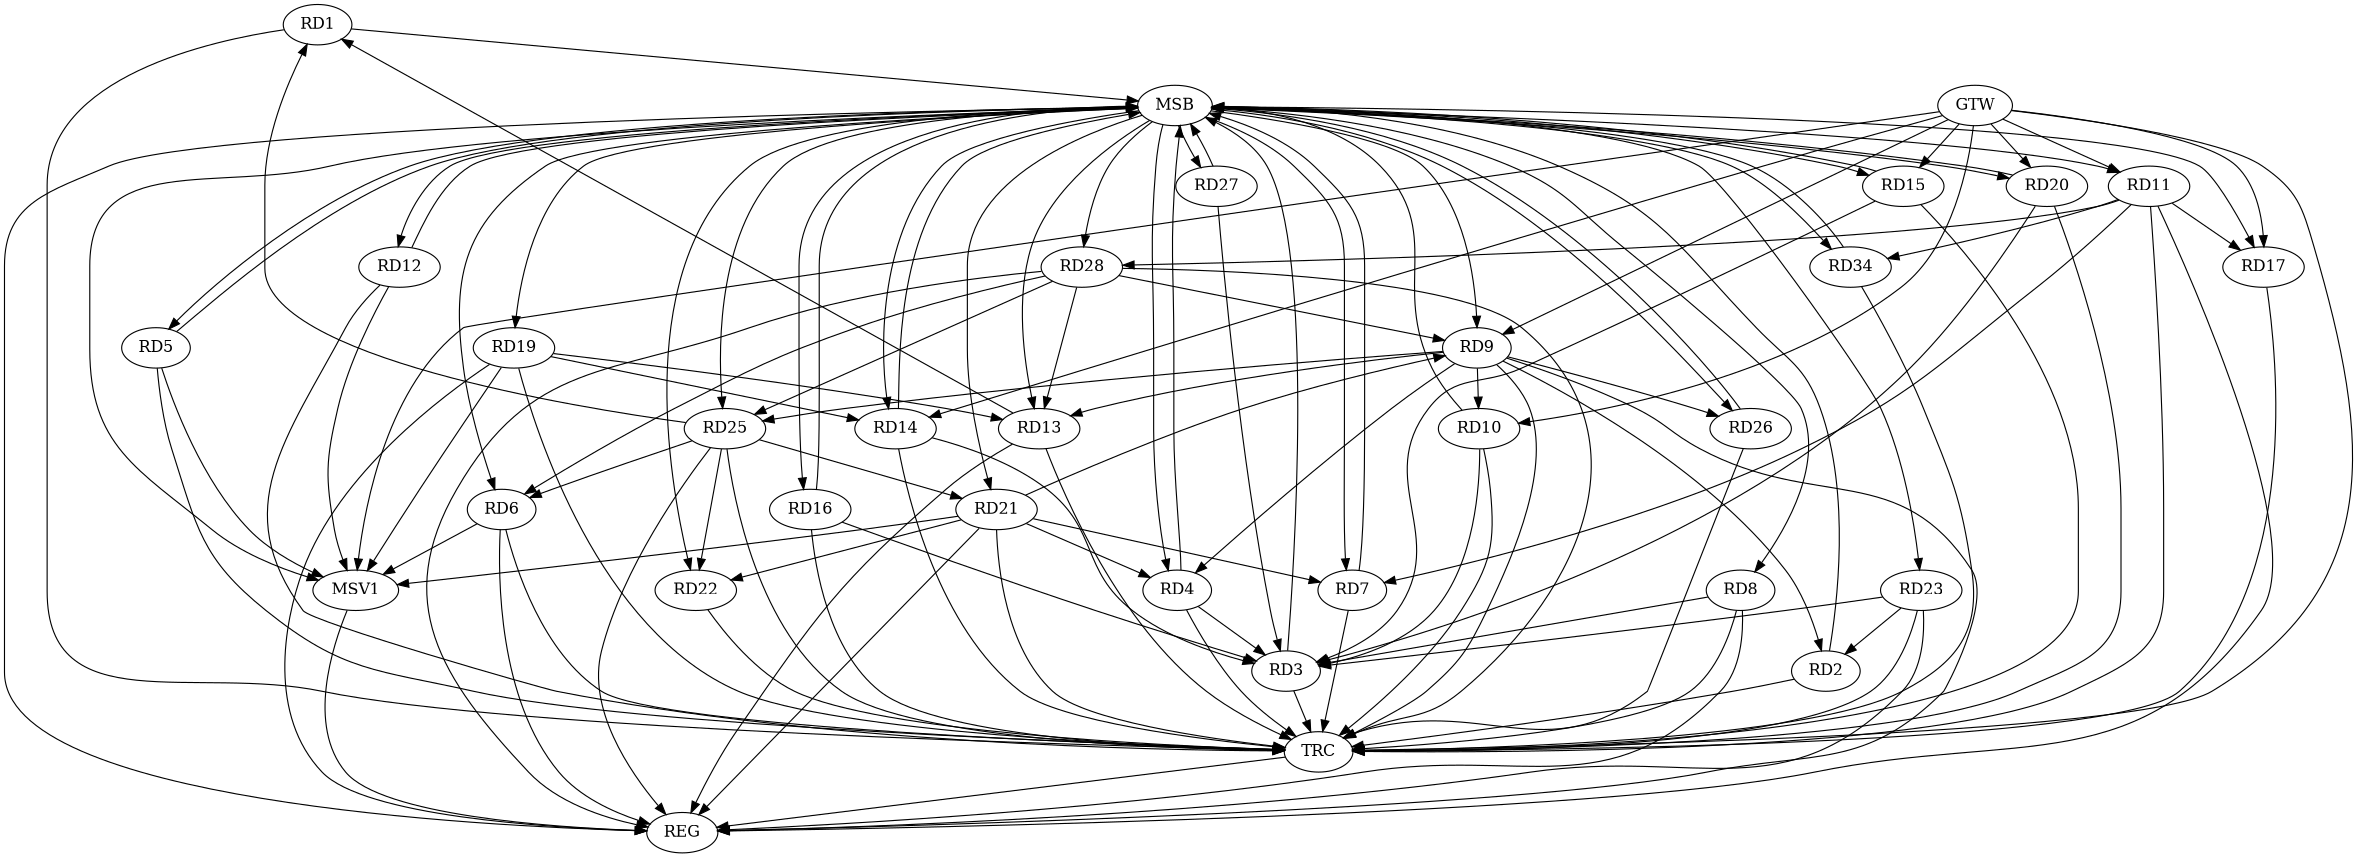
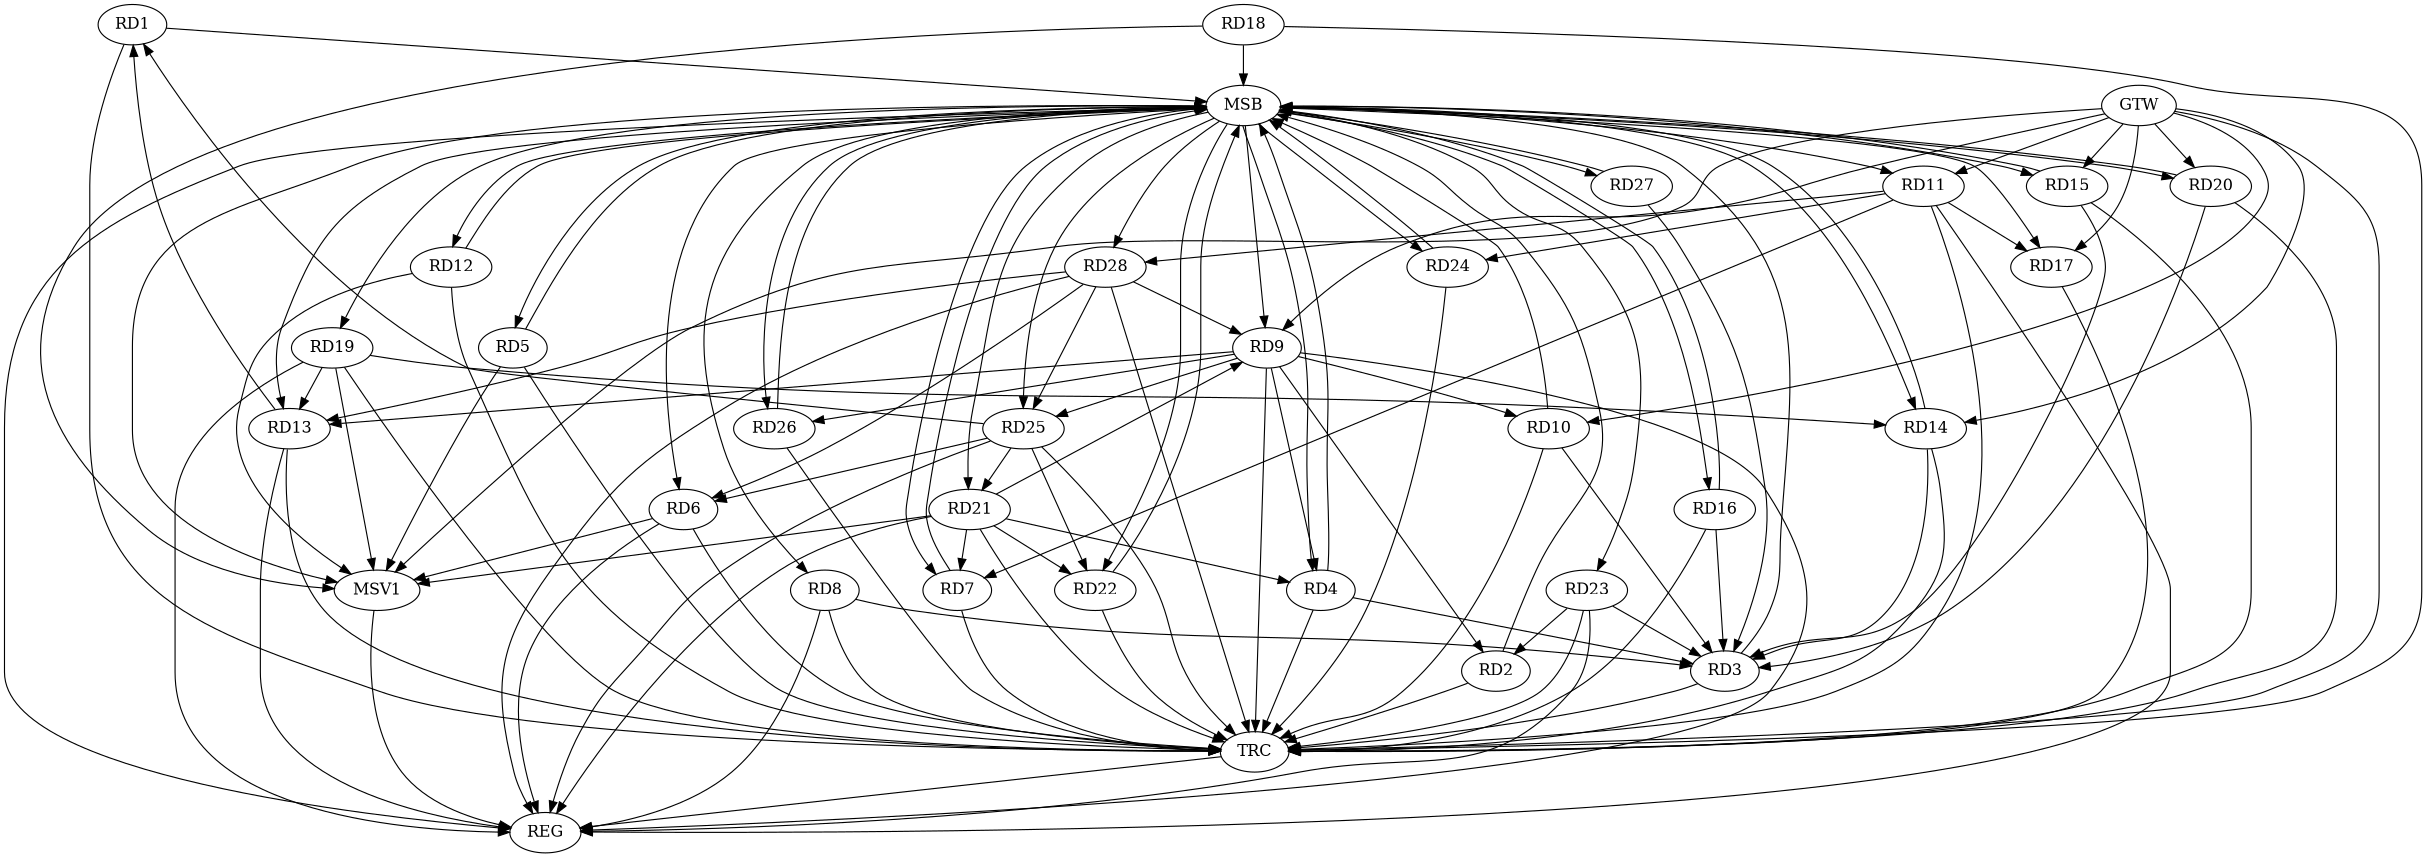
none -> (1243, 25)
(1851, 267) -> (1448, 267)
none -> (1201, 338)
